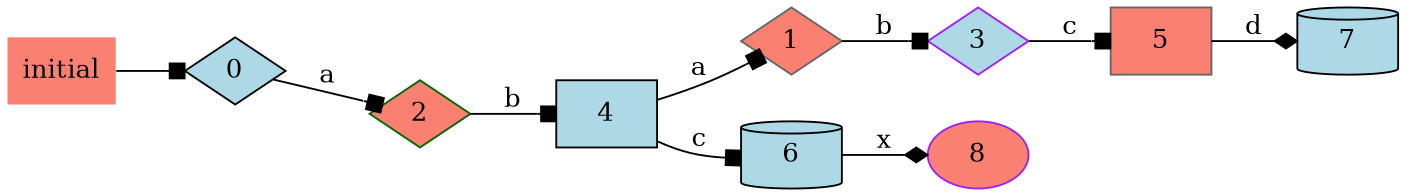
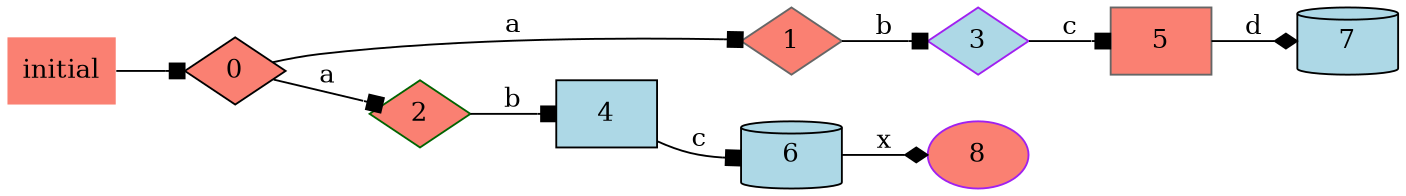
(235, 71) -> (235, 71)
(702, 84) -> (498, 41)
